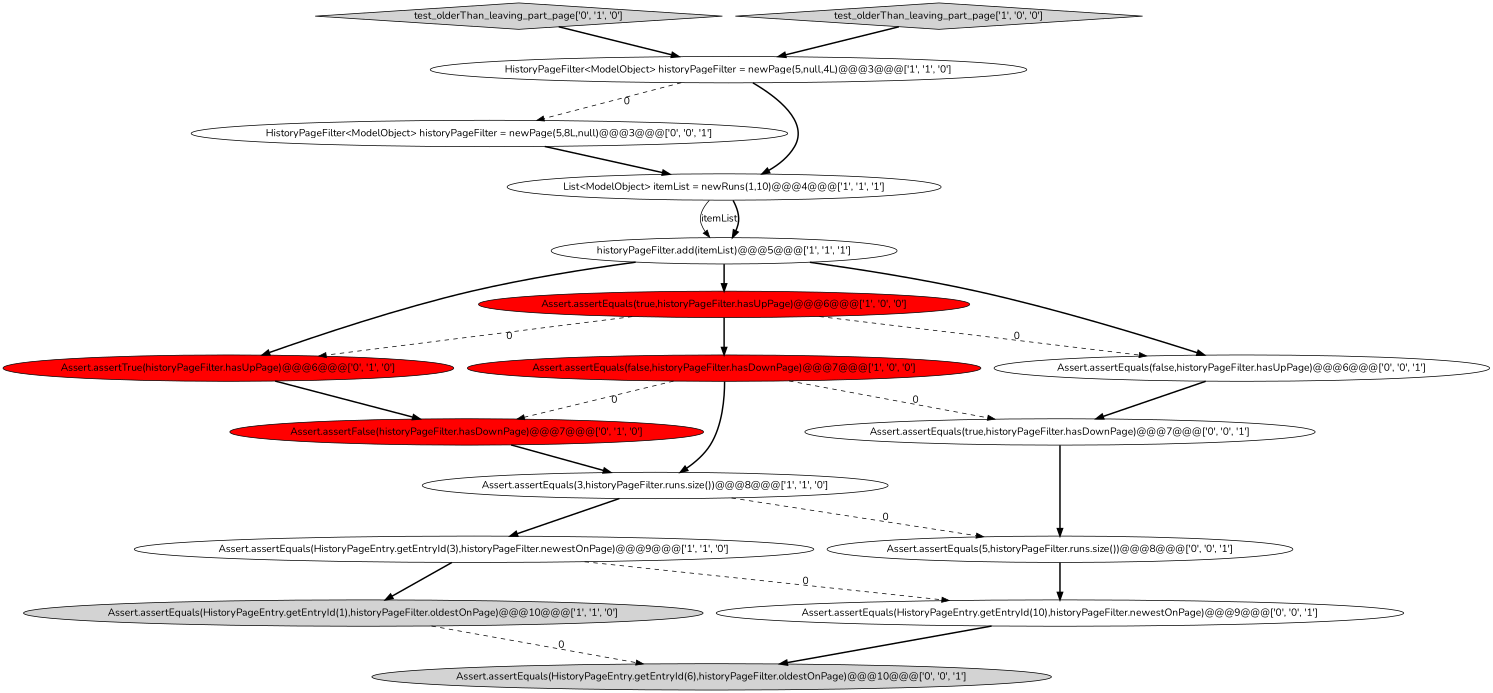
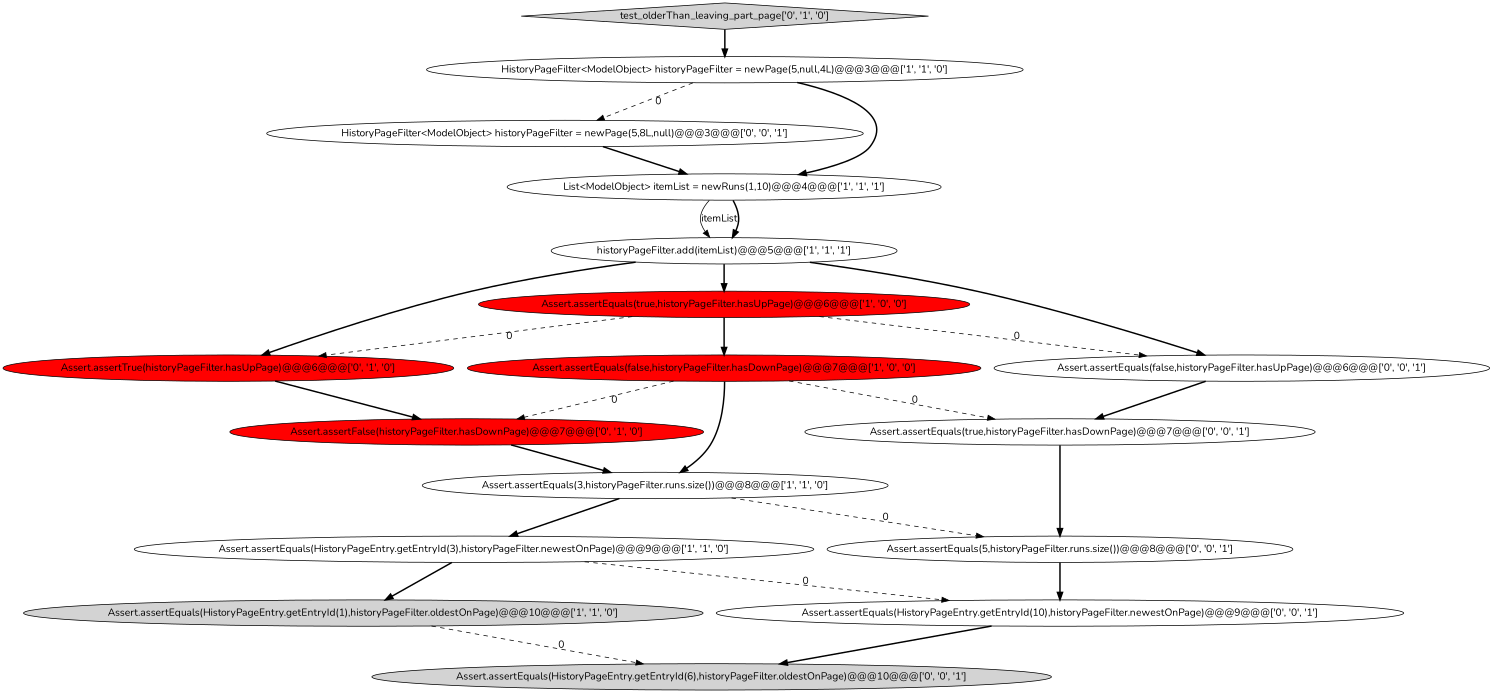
(939, 16) -> none
